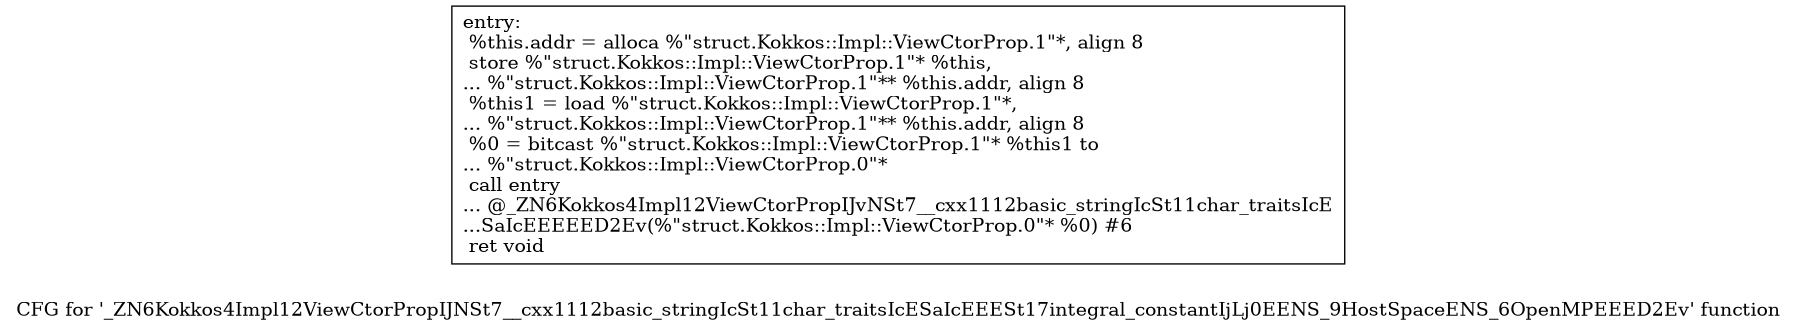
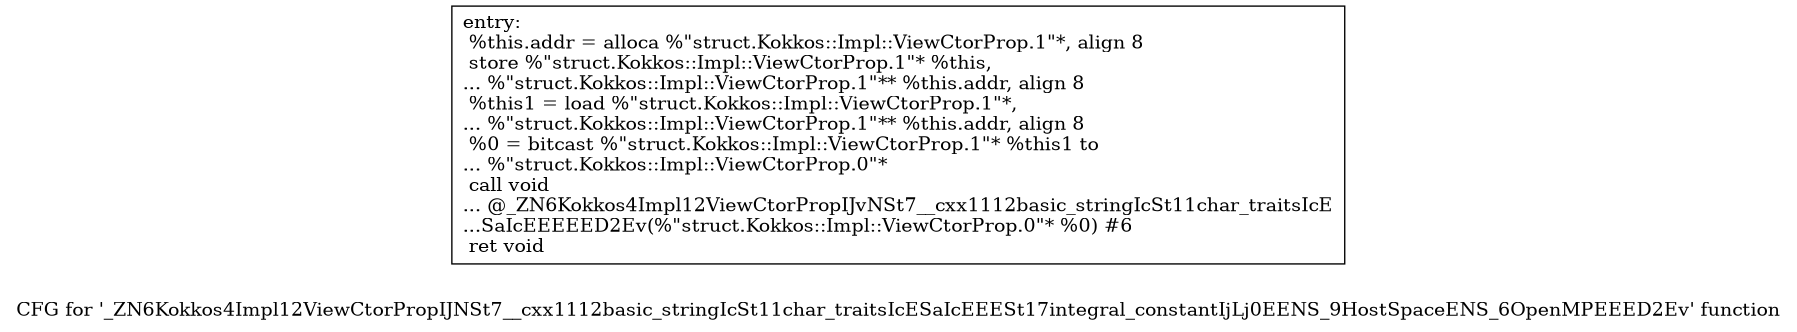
(512, 185) -> (506, 185)
